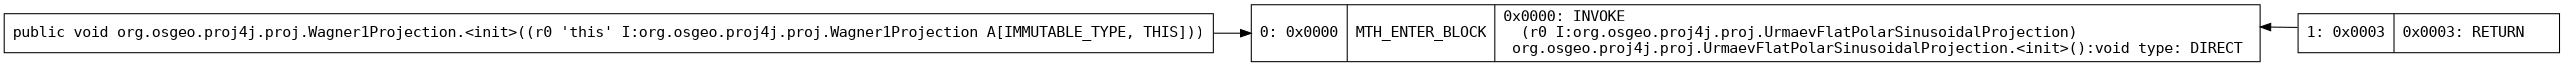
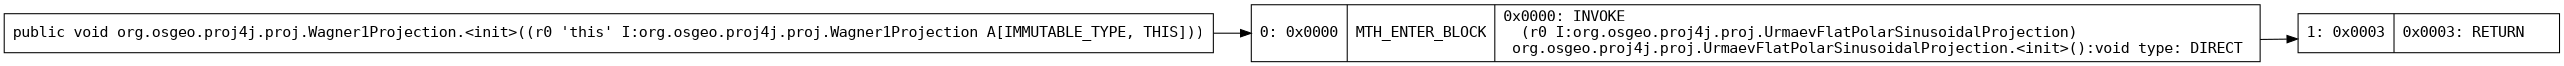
(2284, 27) -> (2273, 39)
